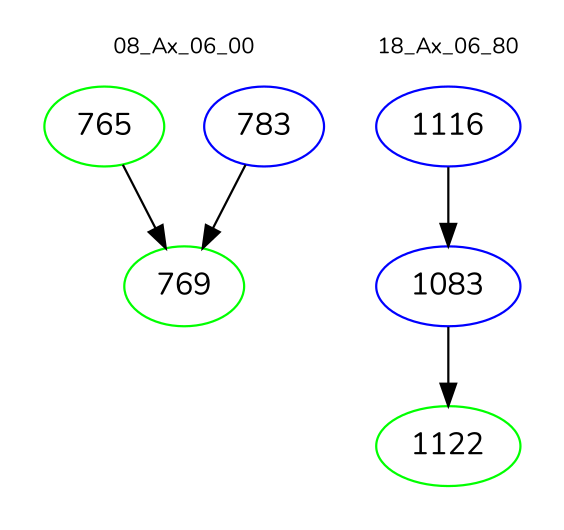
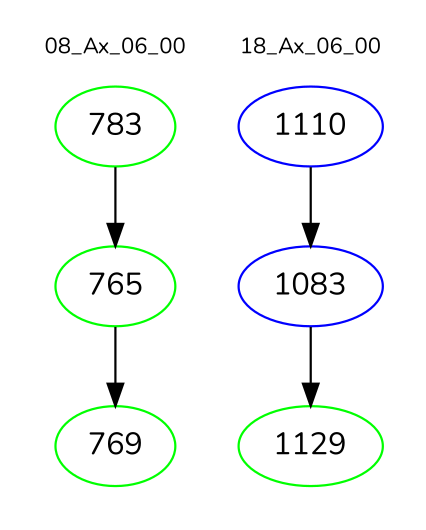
(448, 48) -> (311, 48)
(264, 127) -> (115, 127)
(448, 127) -> (311, 127)
(229, 196) -> (115, 196)
(448, 446) -> (311, 446)
